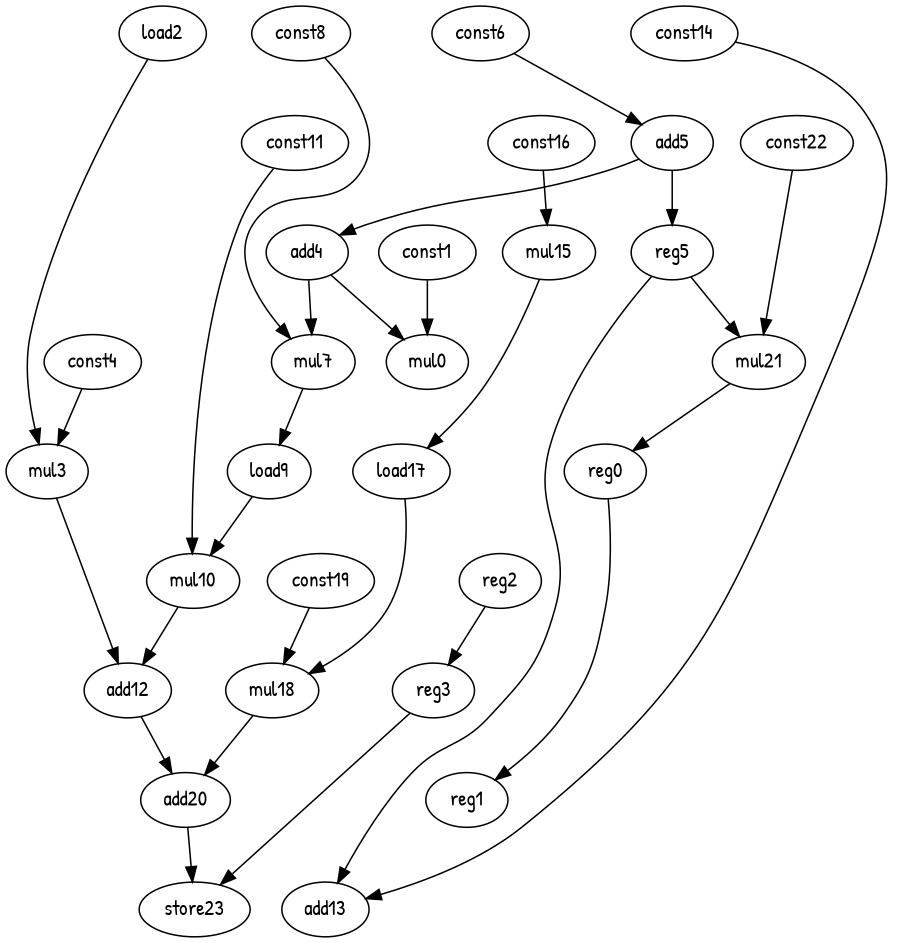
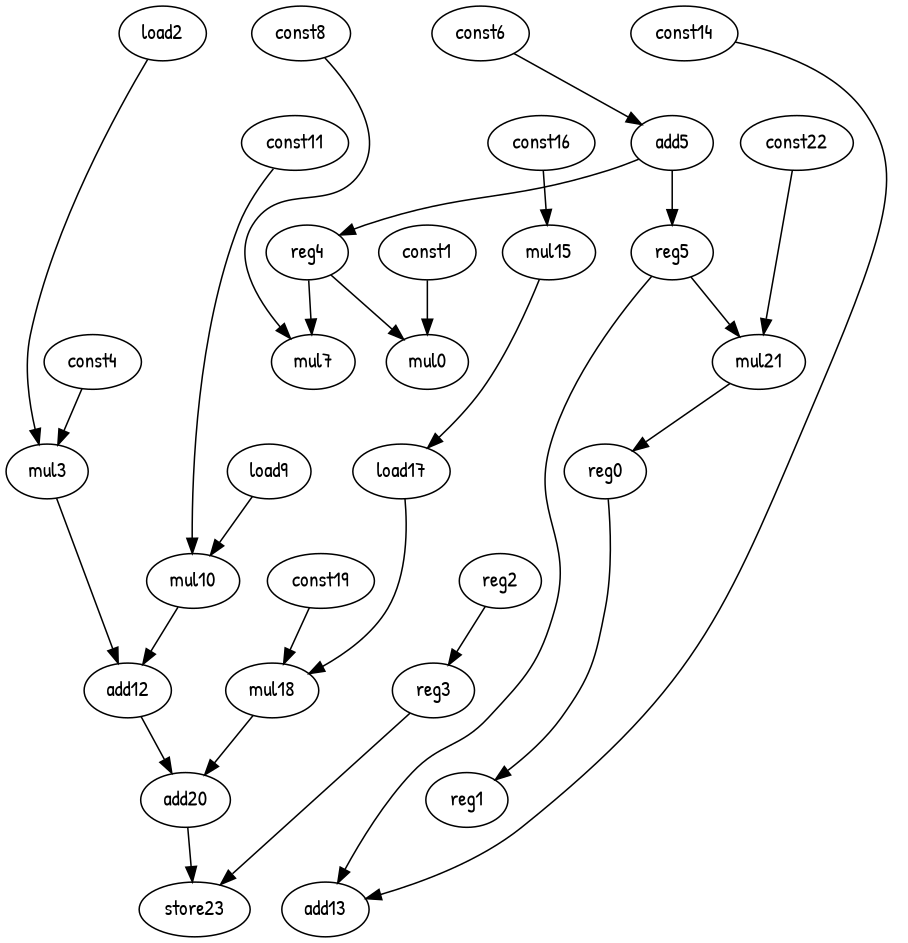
(307, 252) -> (307, 252)
(294, 410) -> none
